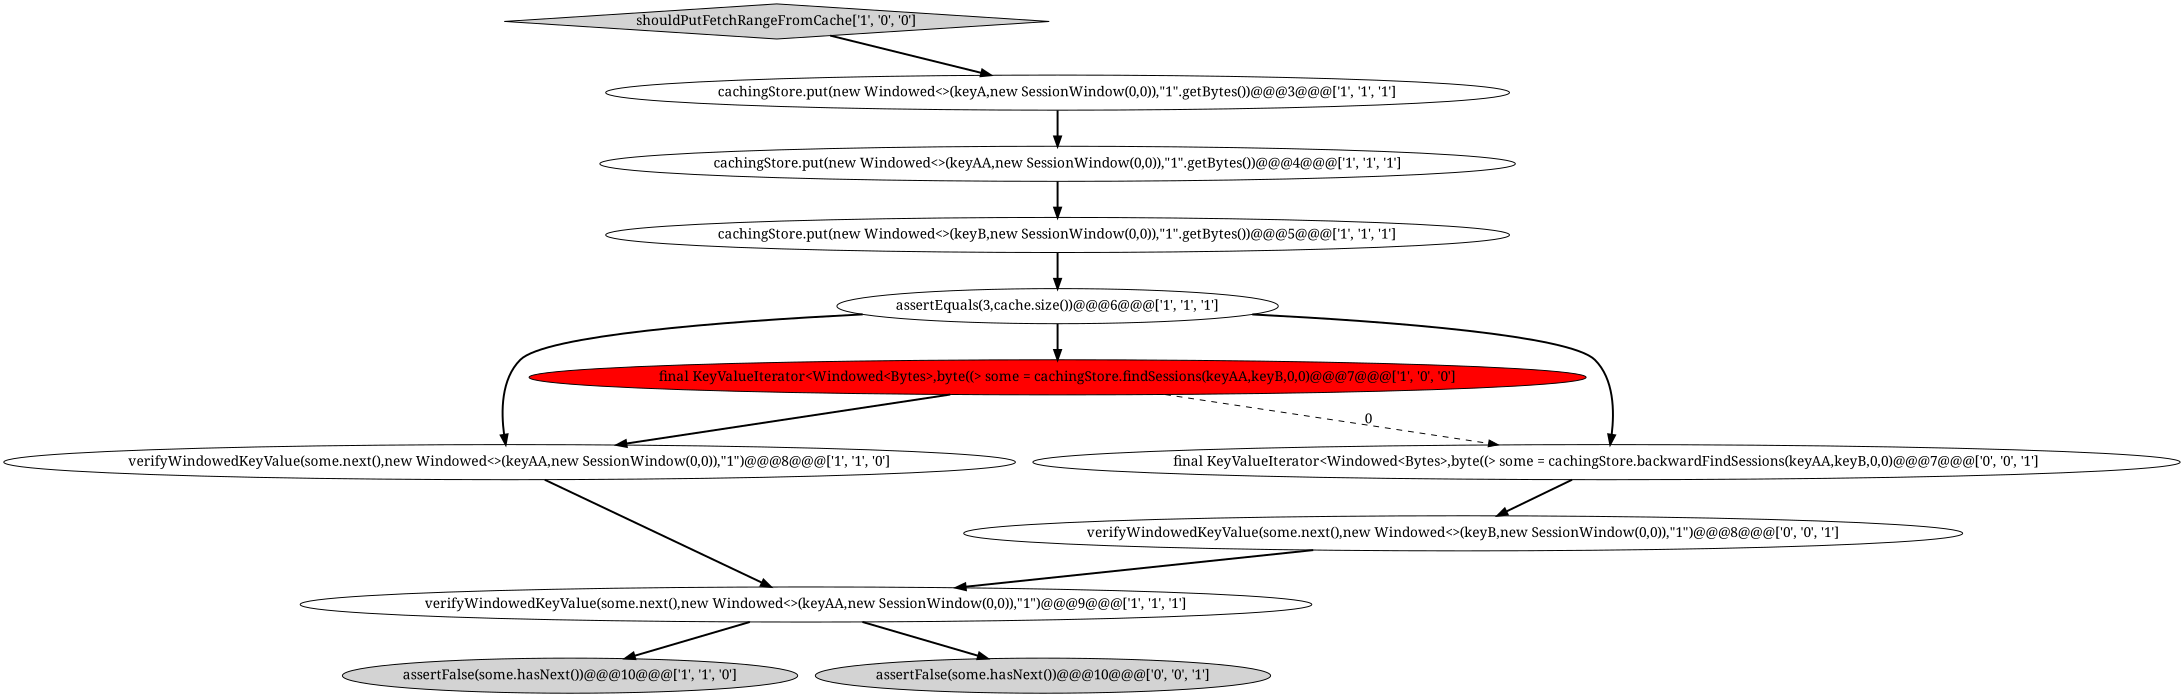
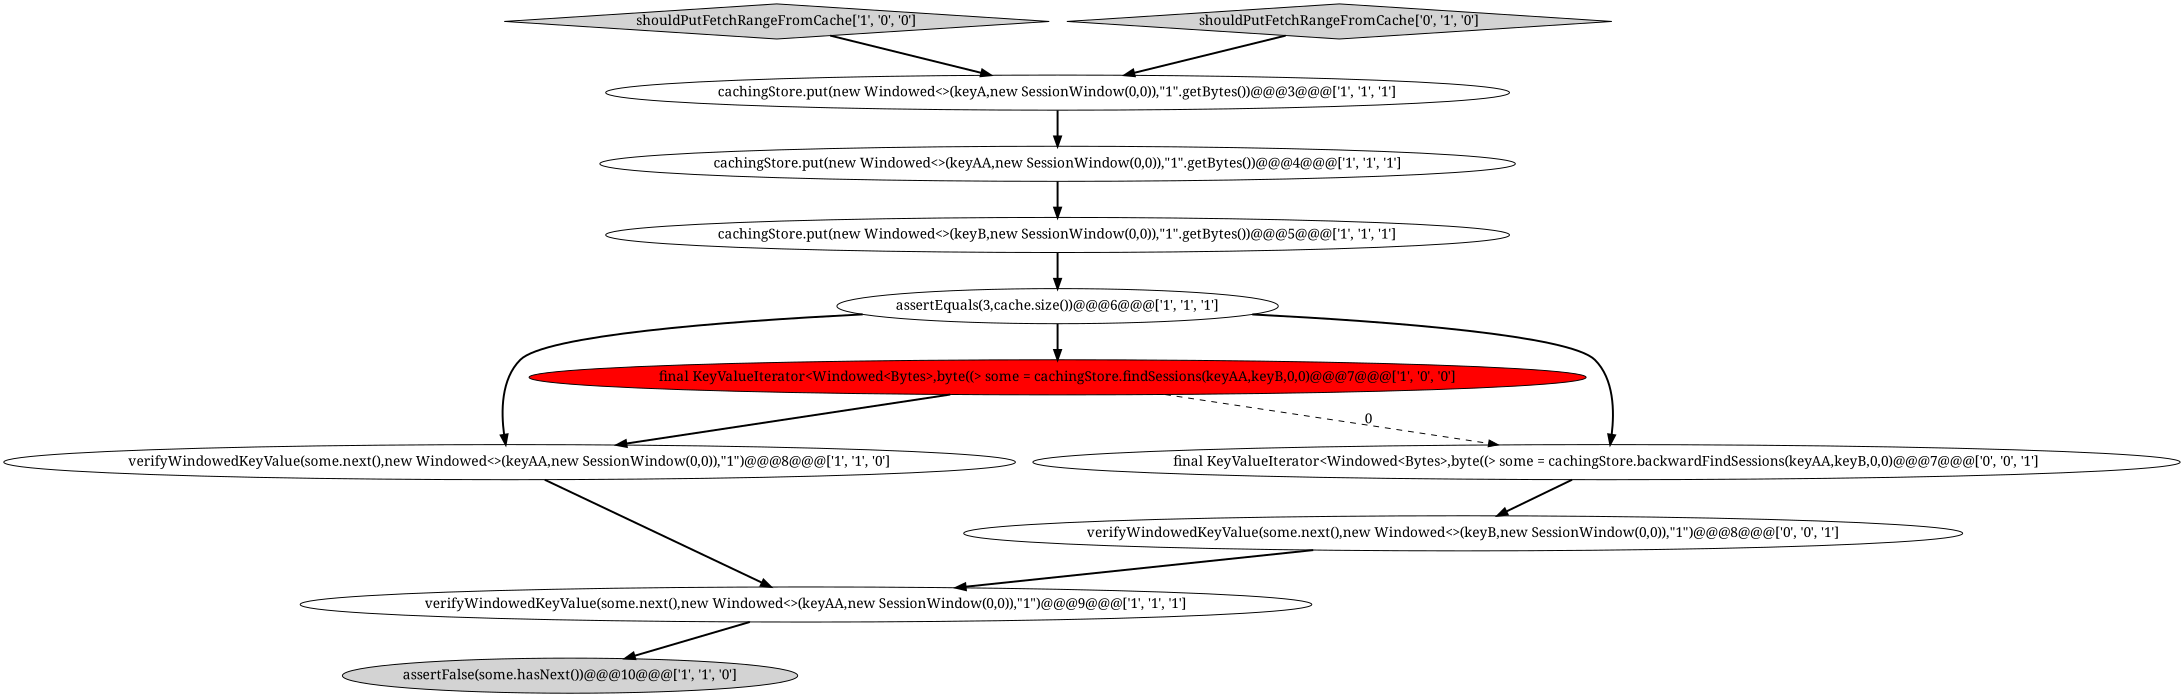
none -> (1339, 21)
(1043, 676) -> none
